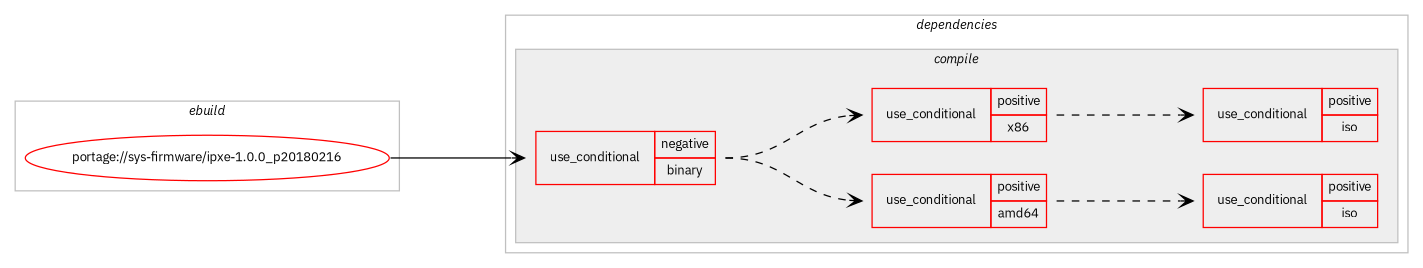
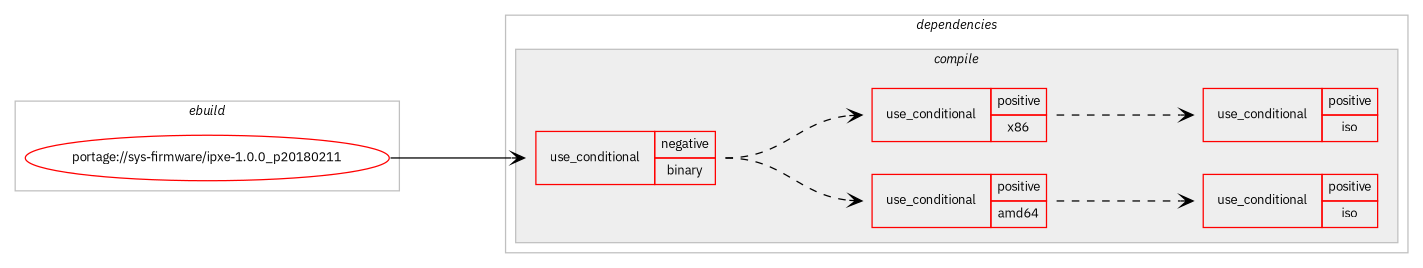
(207, 158) -> (207, 158)
